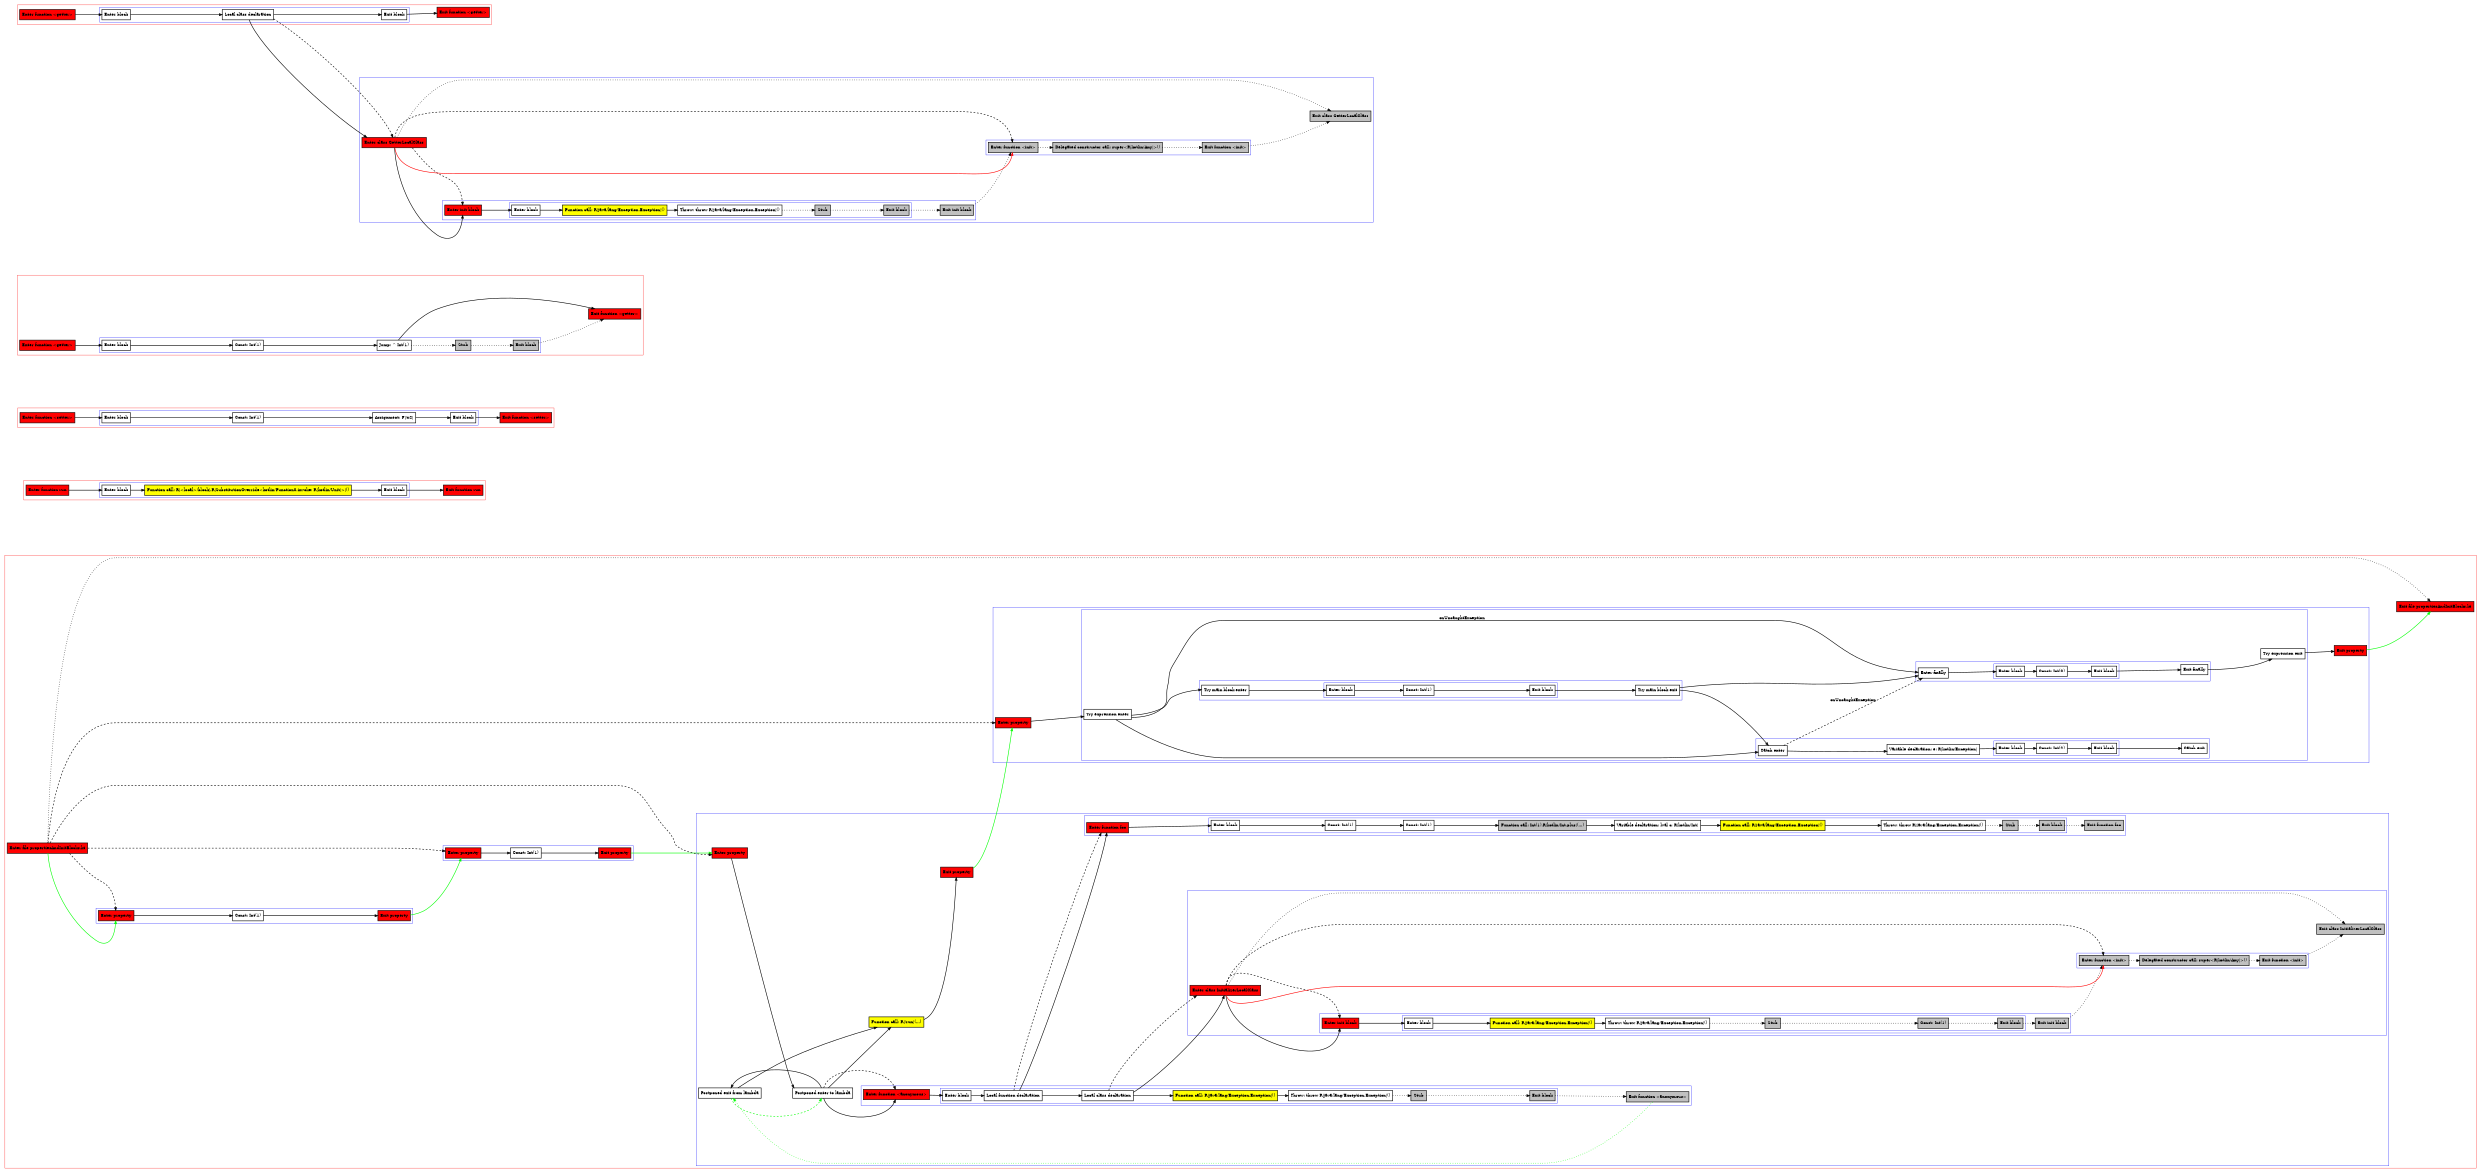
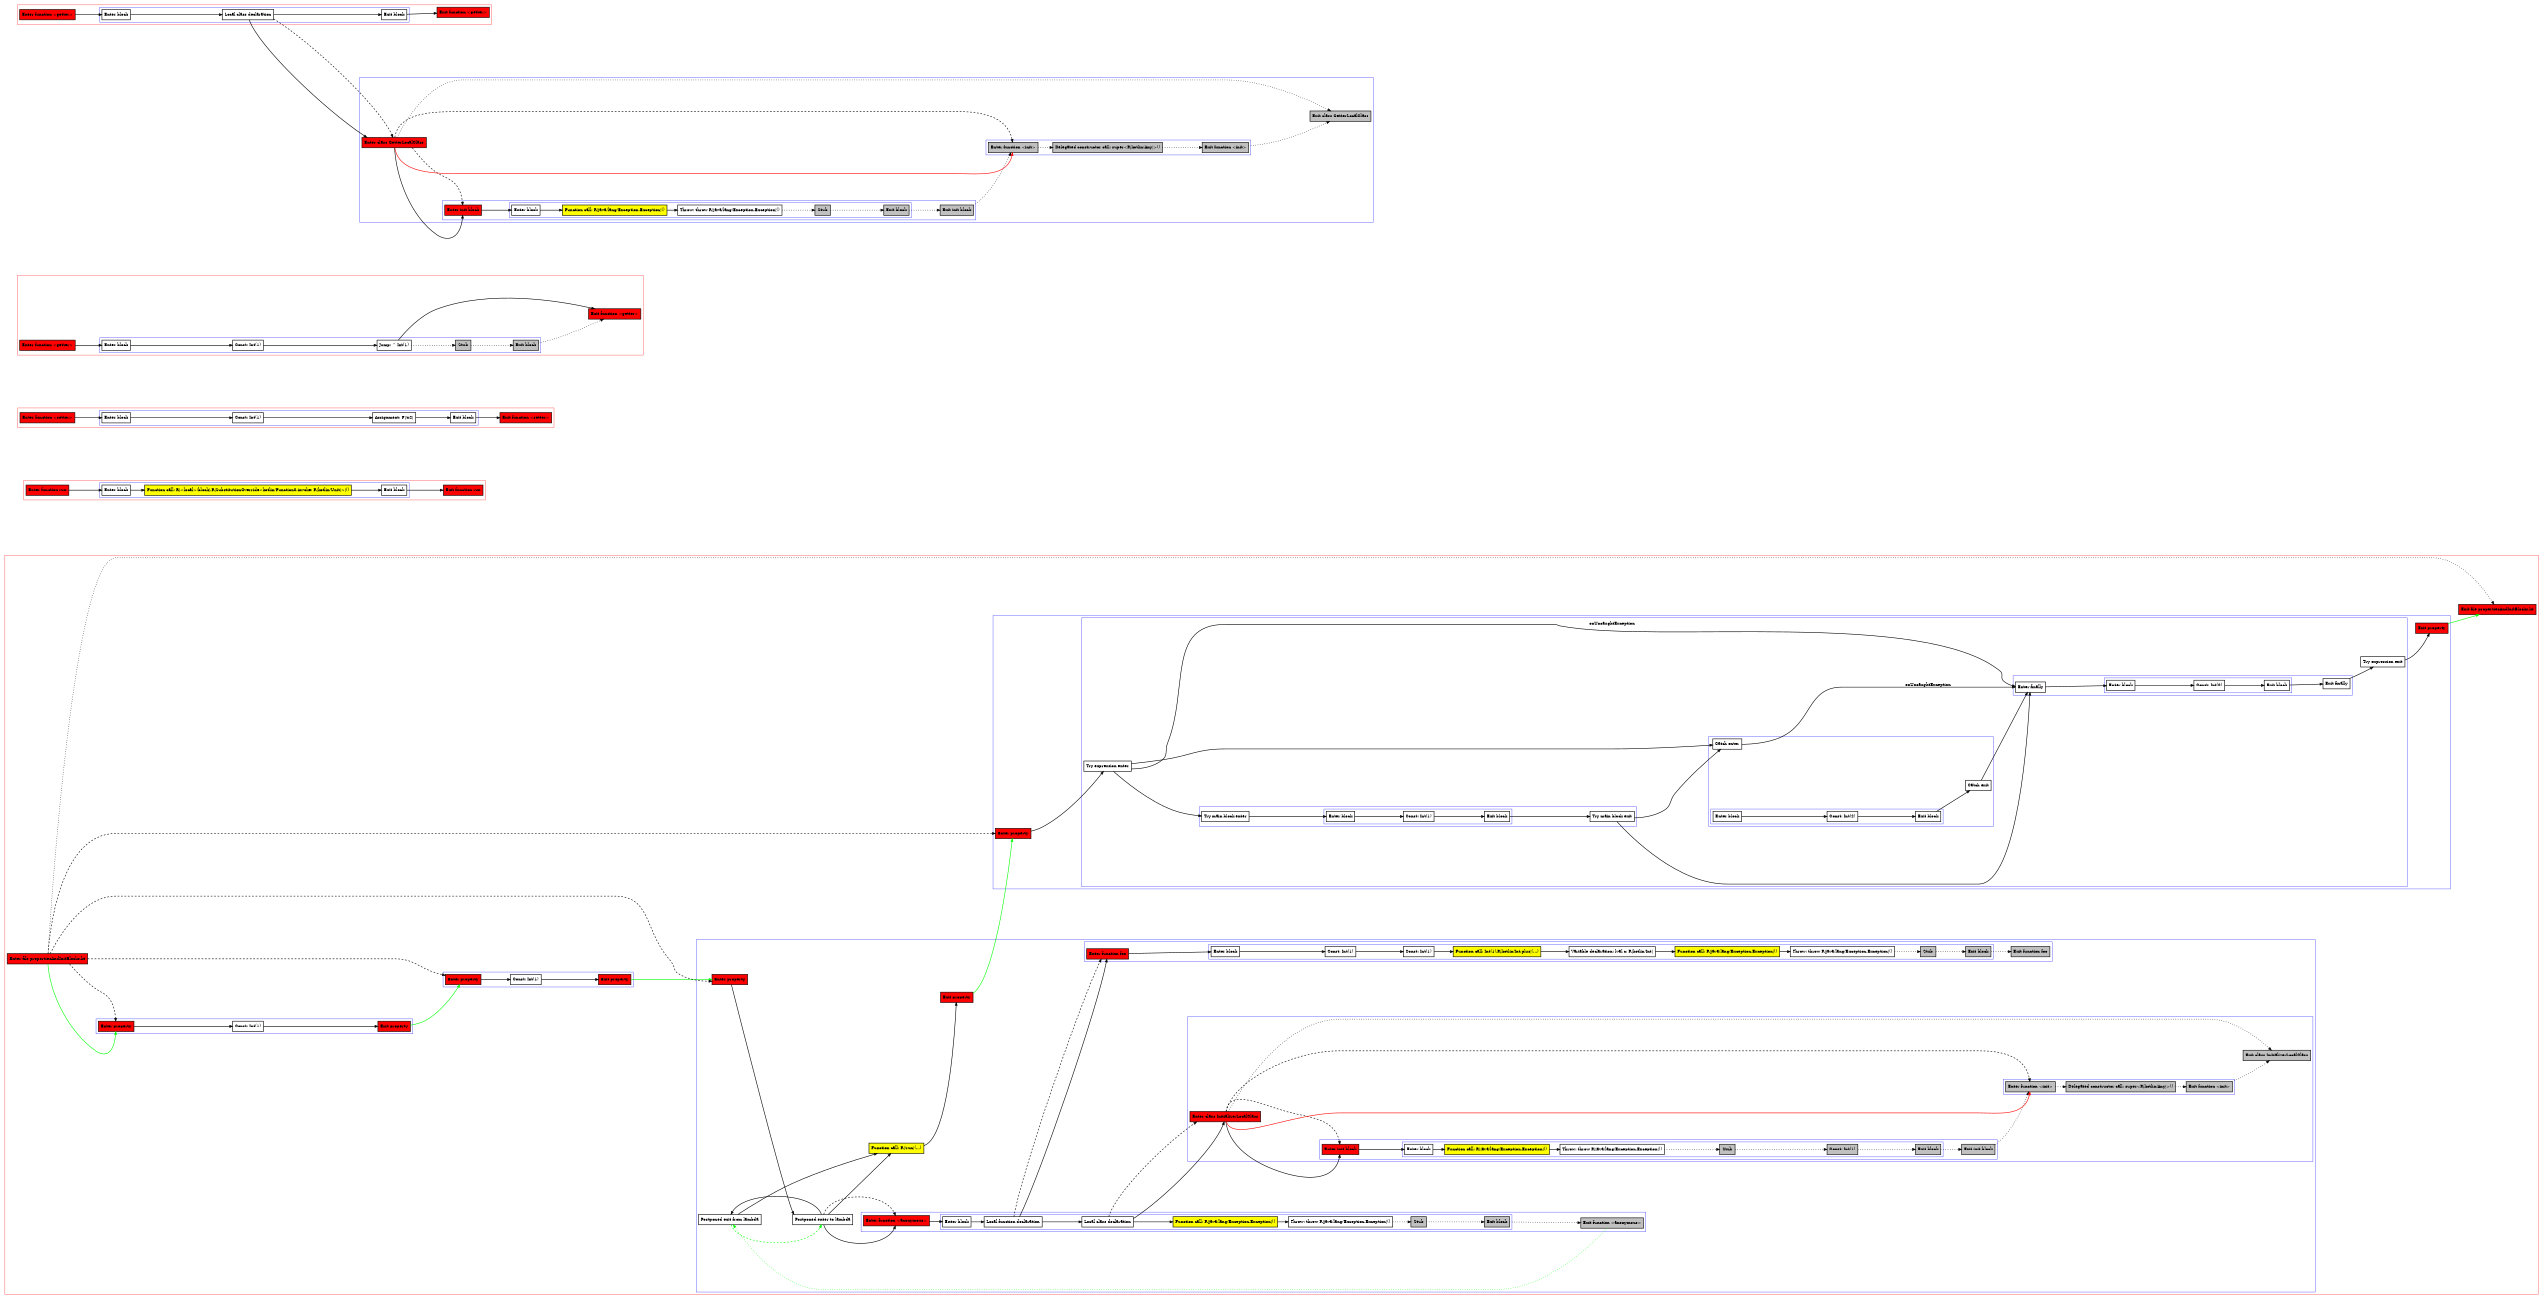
(1852, 712) -> (1866, 687)
none -> (2004, 738)
(1933, 750) -> none
(1542, 825) -> (1497, 952)
